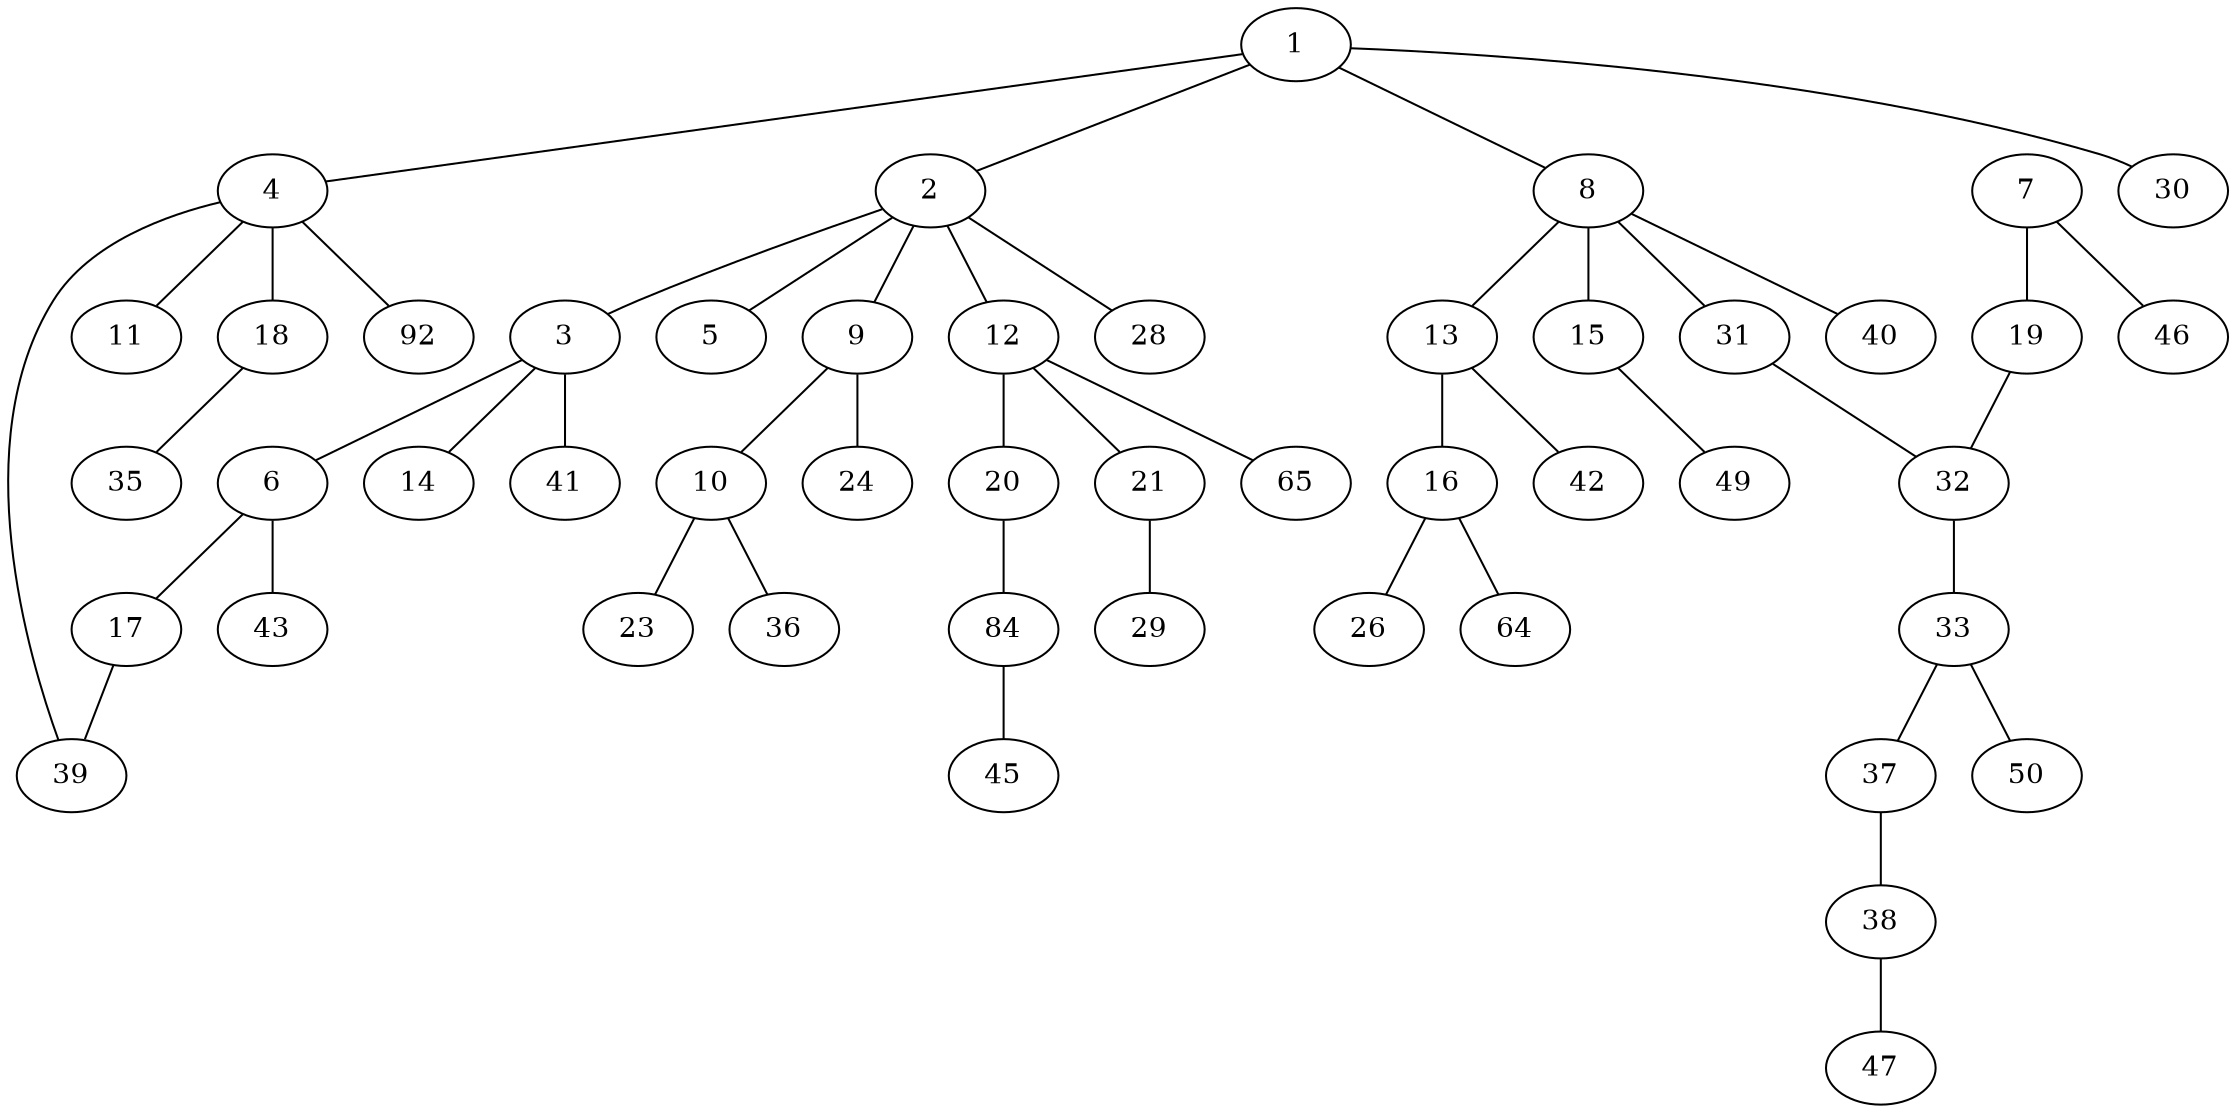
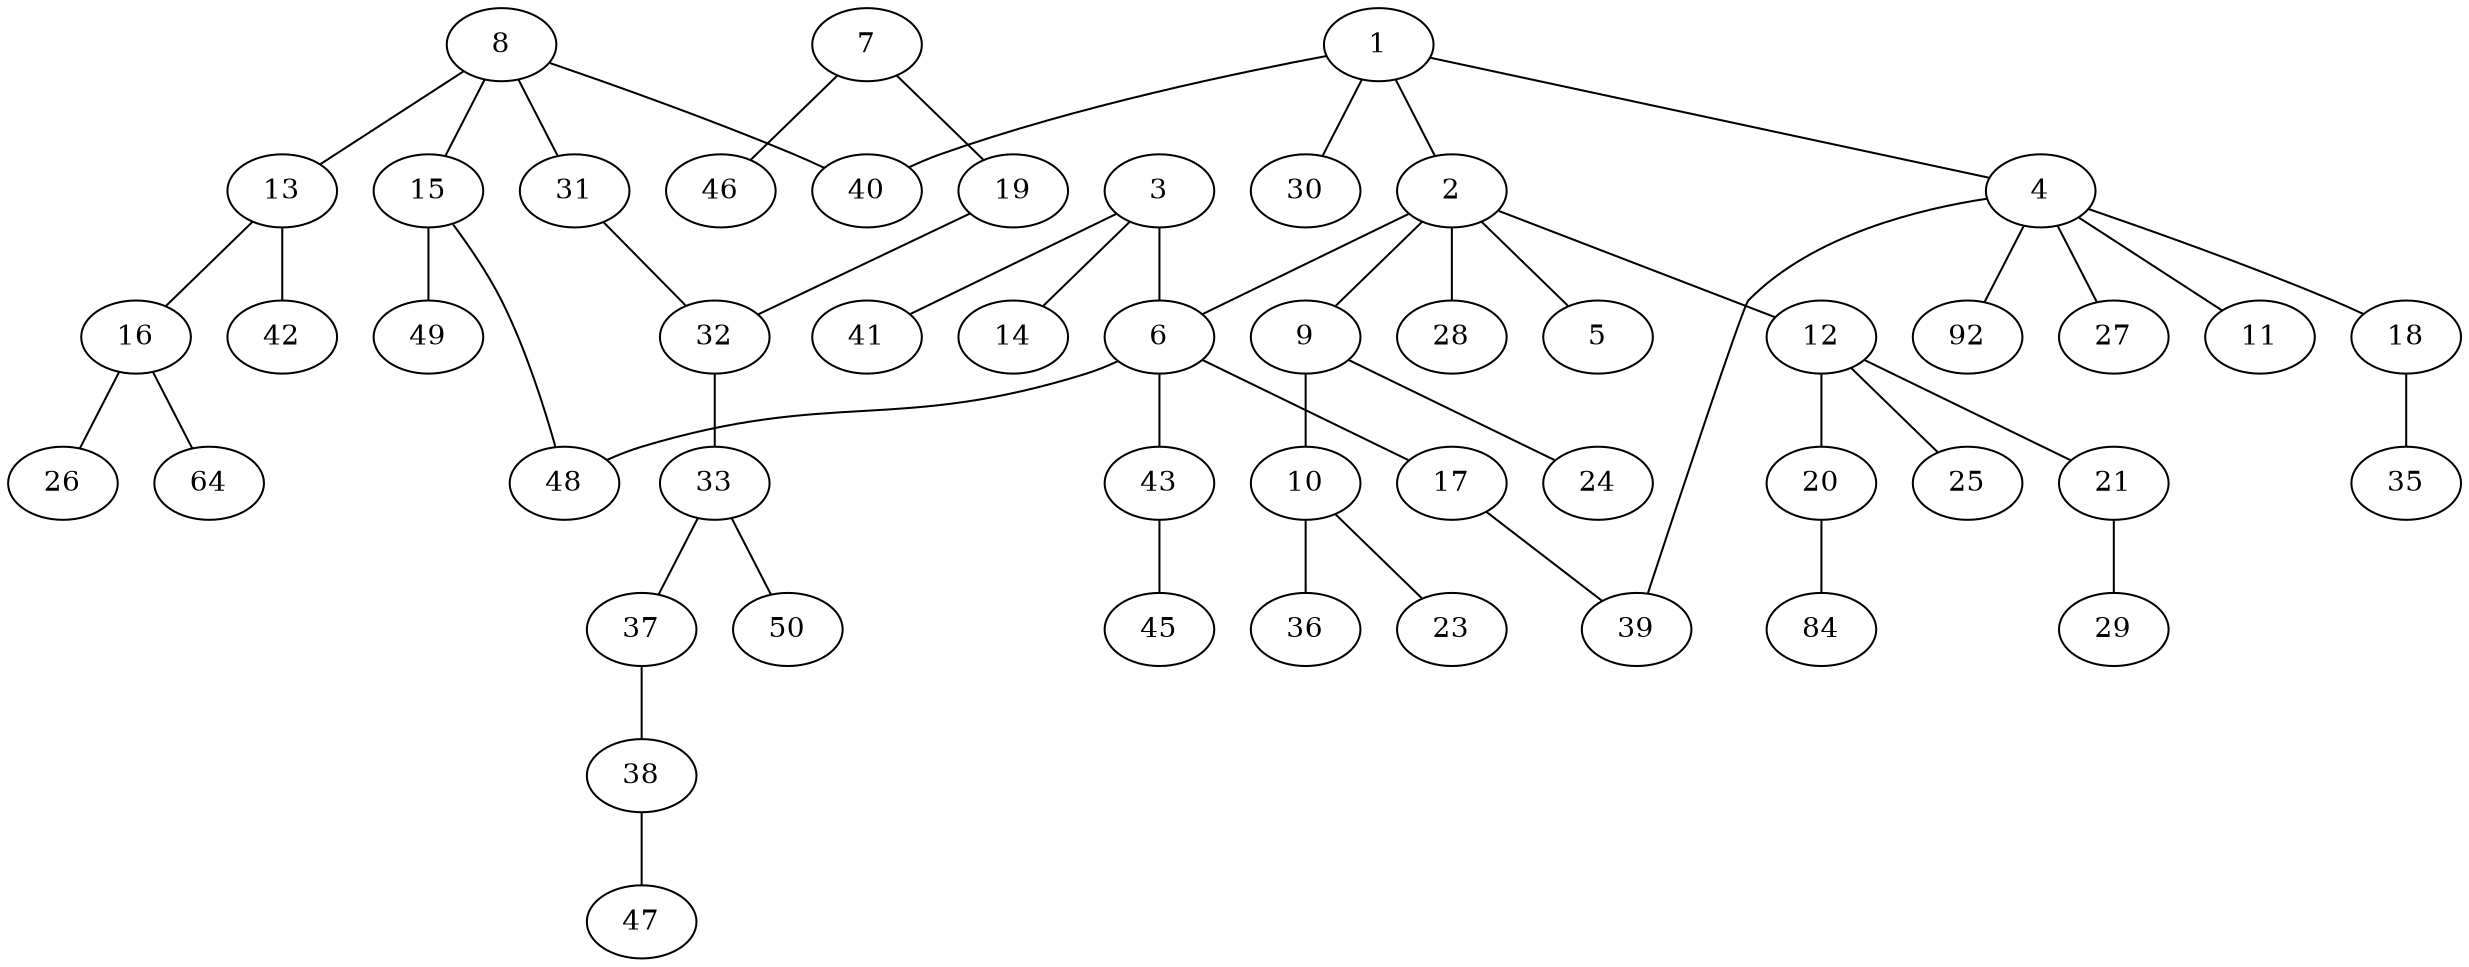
(1442, 118) -> (1115, 102)
(744, 259) -> (1306, 264)
none -> (2114, 337)
none -> (564, 483)
(1296, 483) -> (1968, 483)
(1004, 703) -> (1159, 557)
